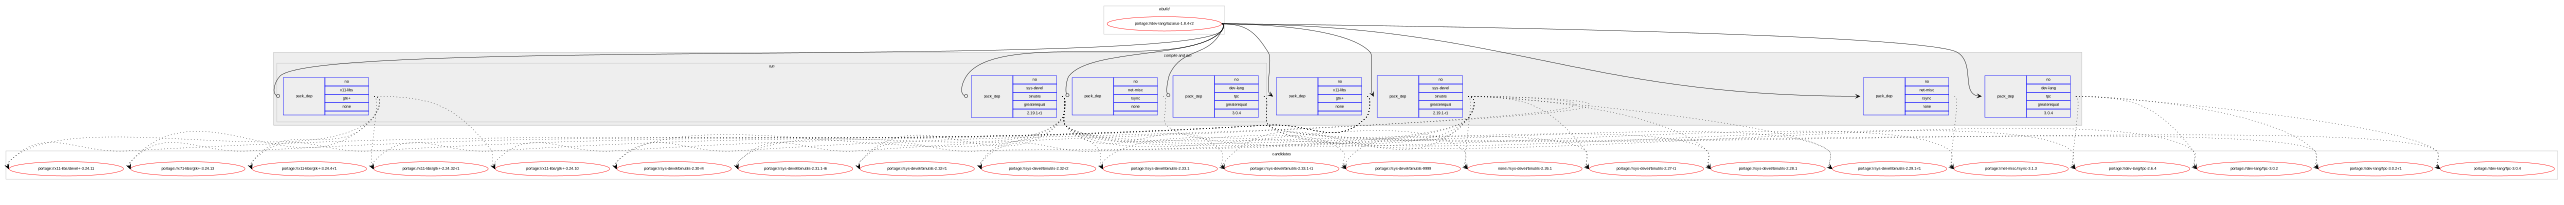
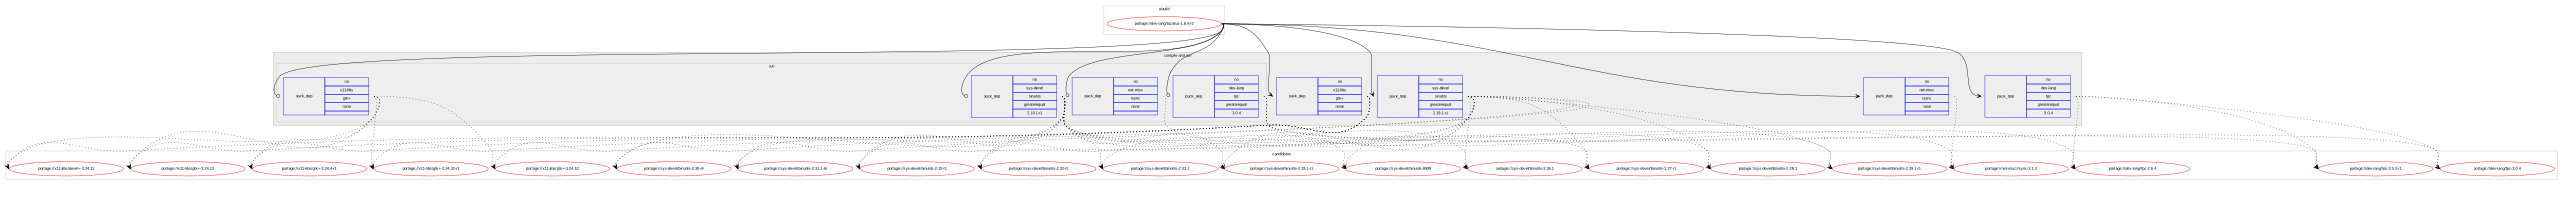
(188, 169) -> (188, 169)
(1525, 169) -> (1525, 169)
(2254, 169) -> none
